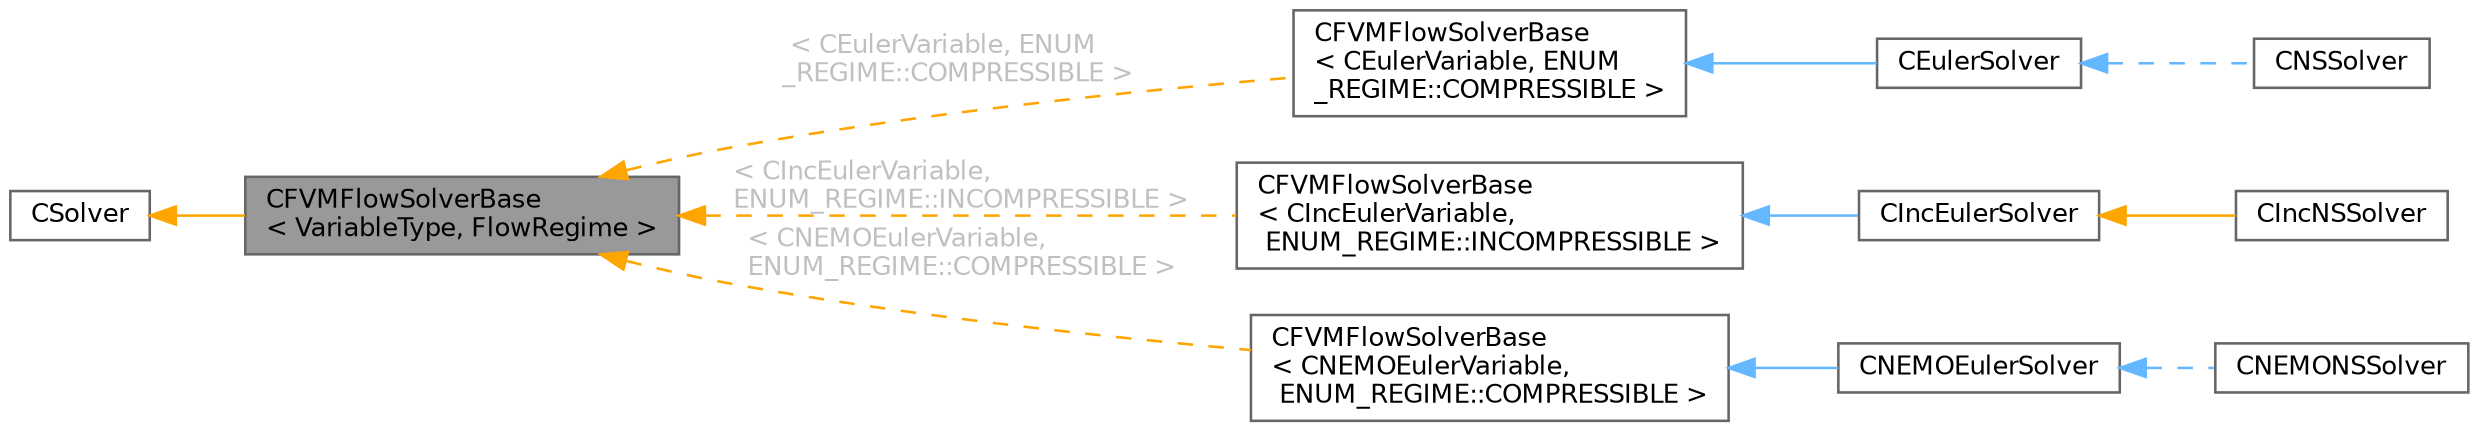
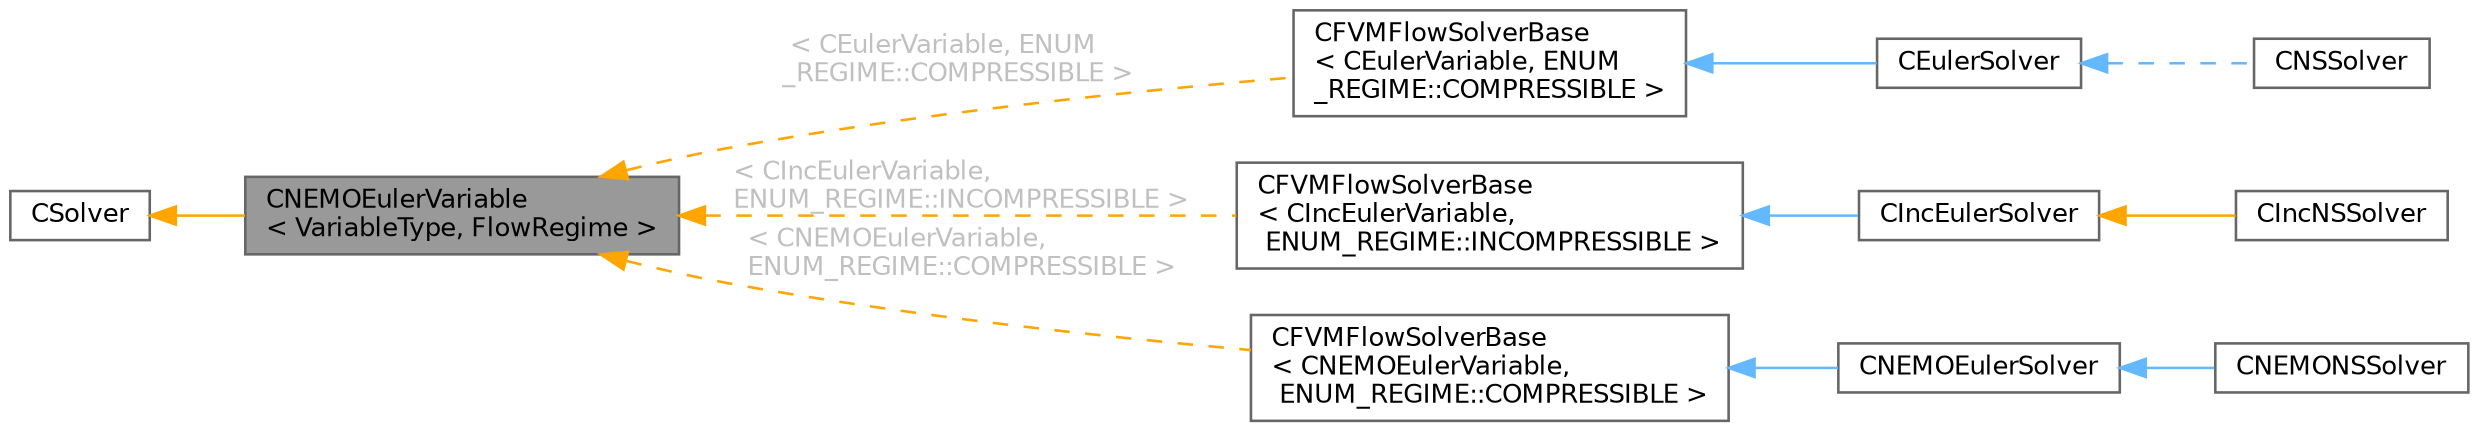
(462, 216) -> (462, 216)
(2180, 368) -> (2180, 368)
